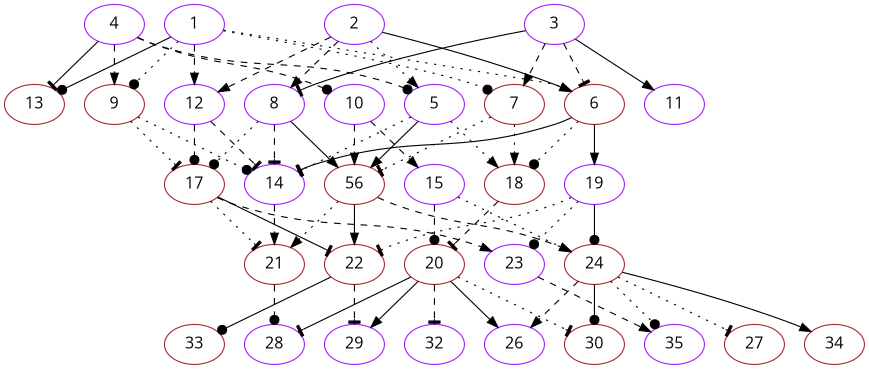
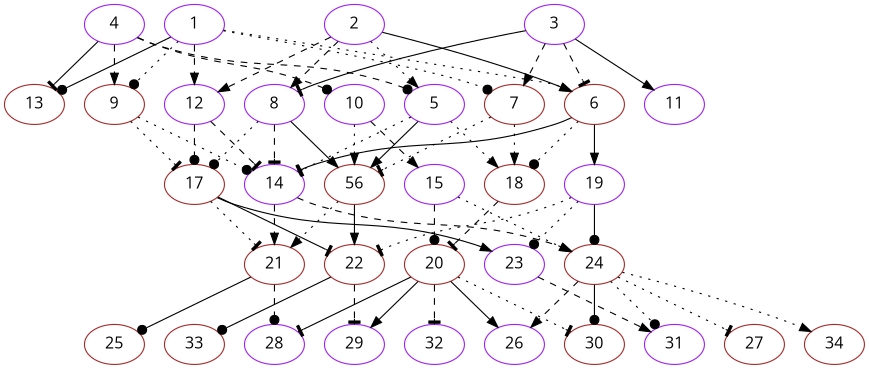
(354, 137) -> (354, 137)
(455, 221) -> (422, 224)
(342, 224) -> (342, 224)
(712, 297) -> (712, 297)
none -> (114, 344)
(674, 344) -> (674, 344)
